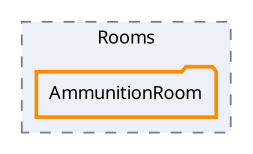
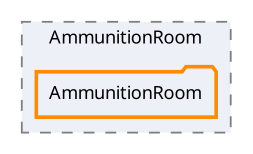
(126, 39) -> (126, 39)
